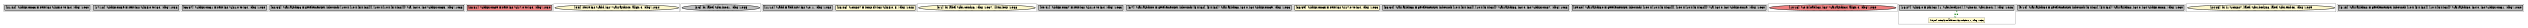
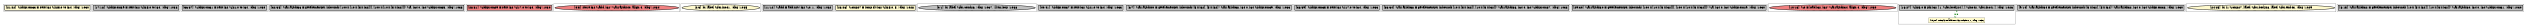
(47, 8) -> (47, 8)
(617, 8) -> (617, 8)
(721, 8) -> (721, 8)
(977, 8) -> (977, 8)
(1337, 8) -> (1337, 8)
